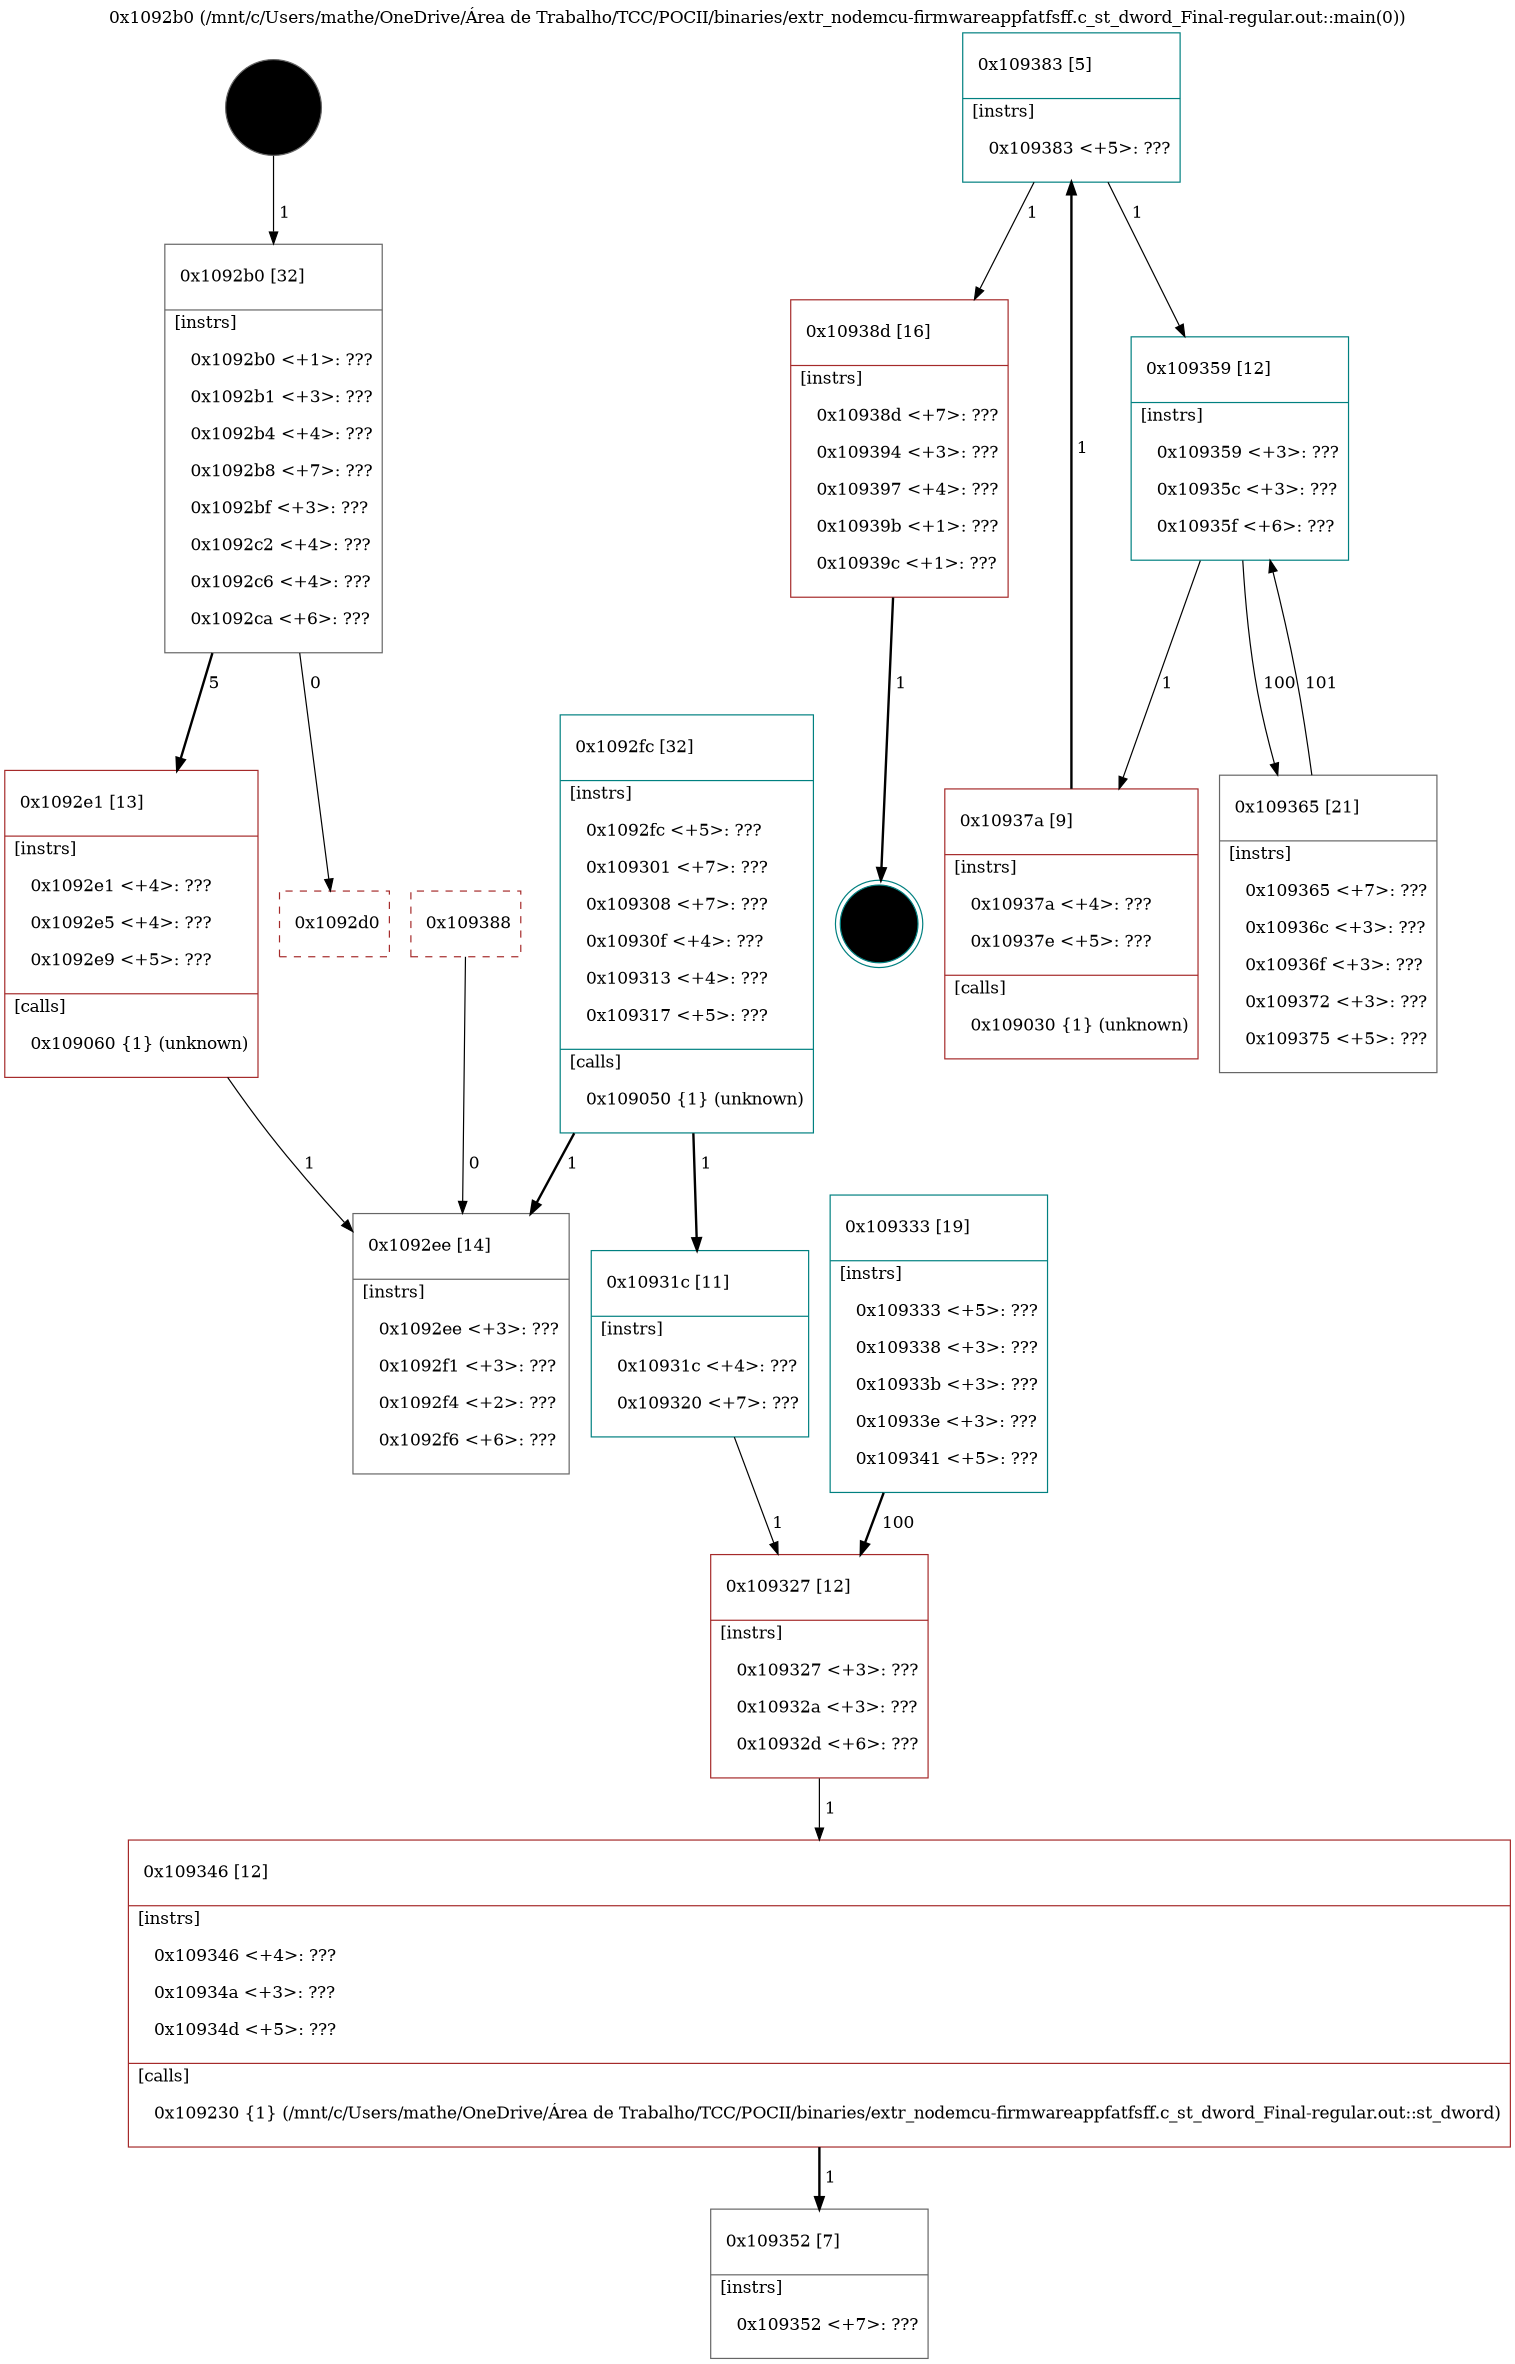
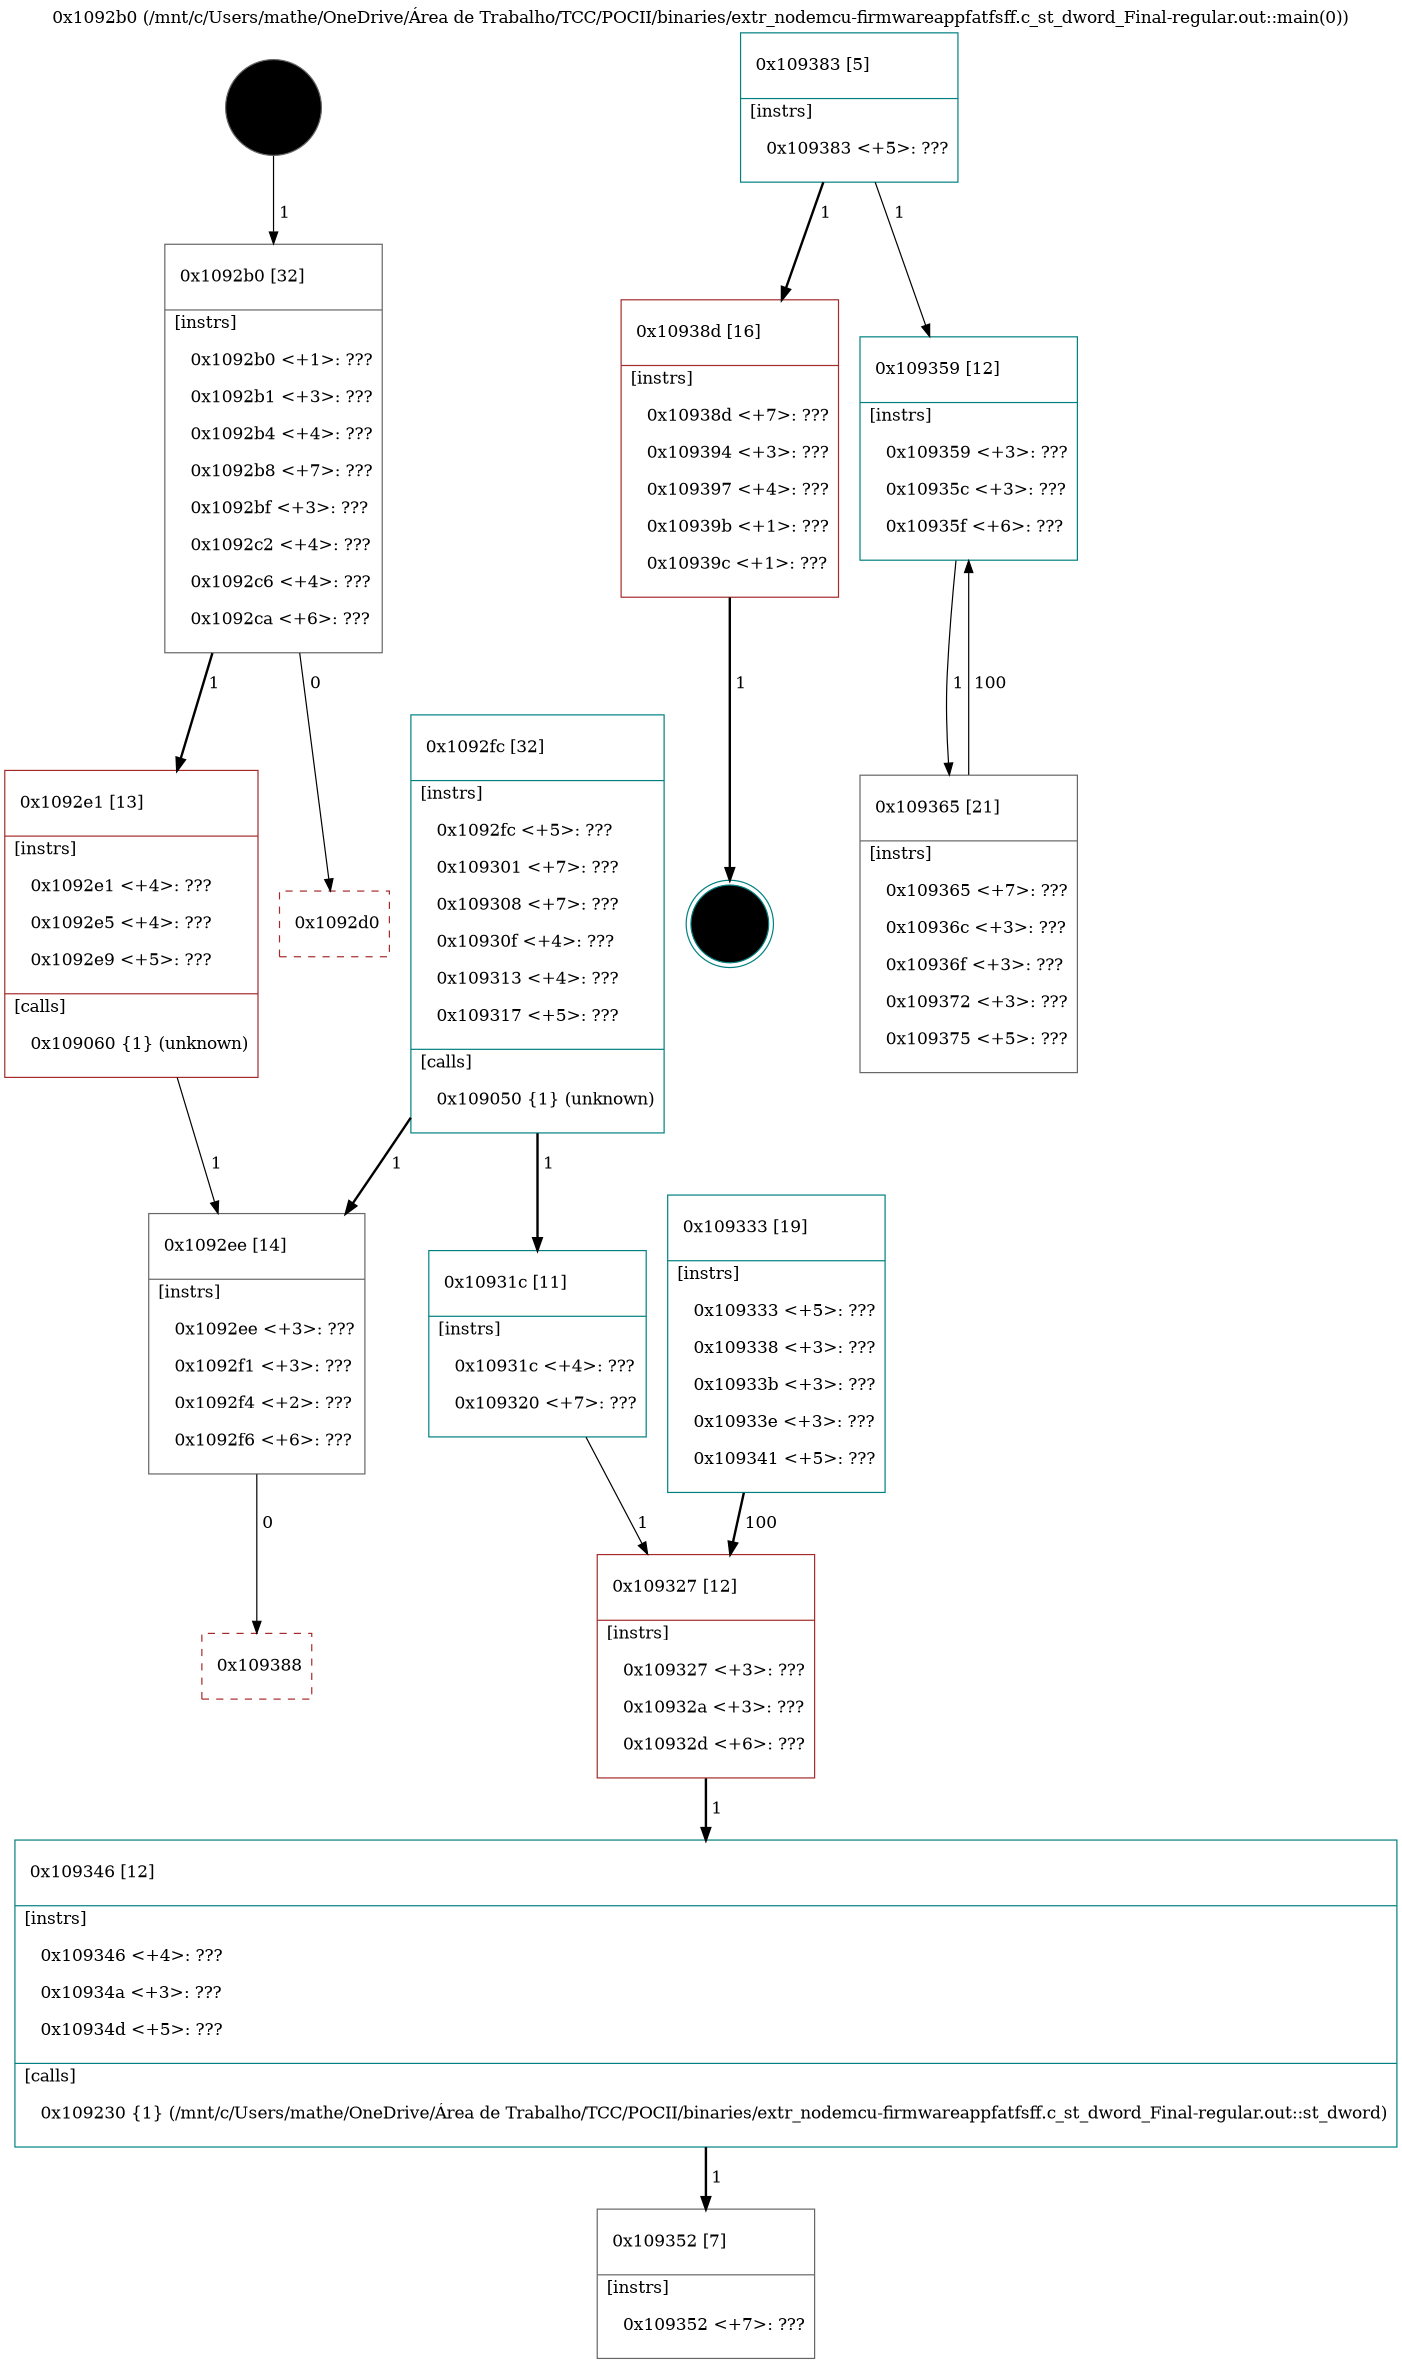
(1007, 235) -> (805, 235)
(211, 684) -> (211, 684)
(1277, 684) -> (956, 684)
(1319, 684) -> (988, 684)
(1071, 924) -> none
(464, 1079) -> (257, 1548)
(819, 1803) -> (706, 1803)
(819, 1994) -> (706, 1994)
